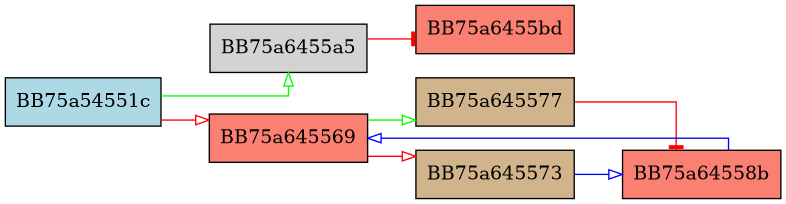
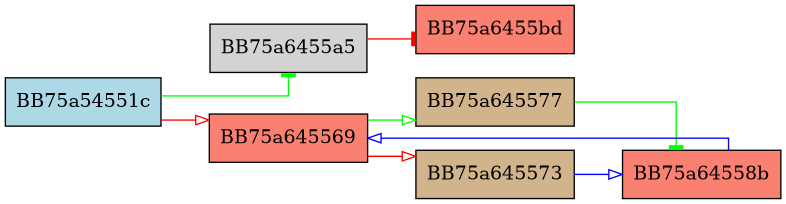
(230, 96) -> (233, 96)
(646, 102) -> (646, 102)
